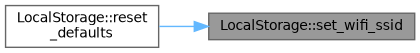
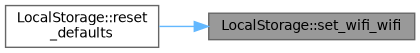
(312, 26) -> (312, 26)
